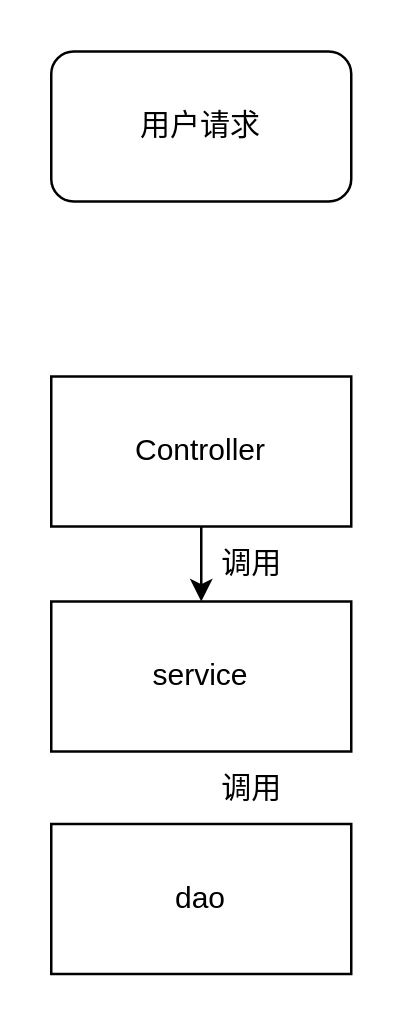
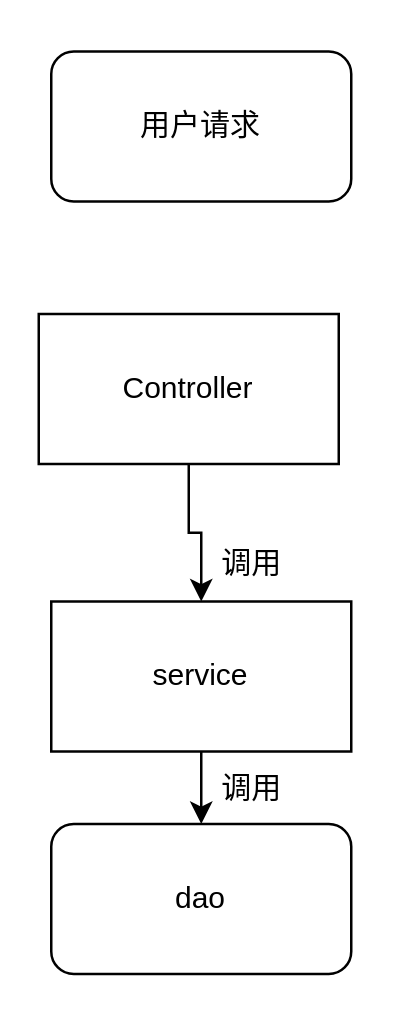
(201, 451) -> (189, 389)
none -> (201, 796)
(201, 899) -> (201, 899)
